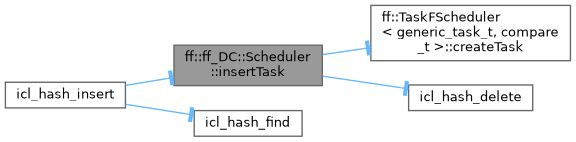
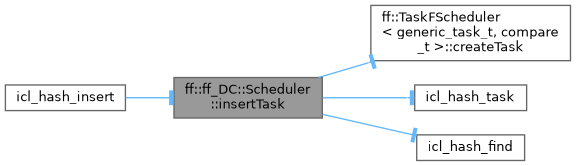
(471, 98) -> (471, 98)
(156, 109) -> (366, 124)
